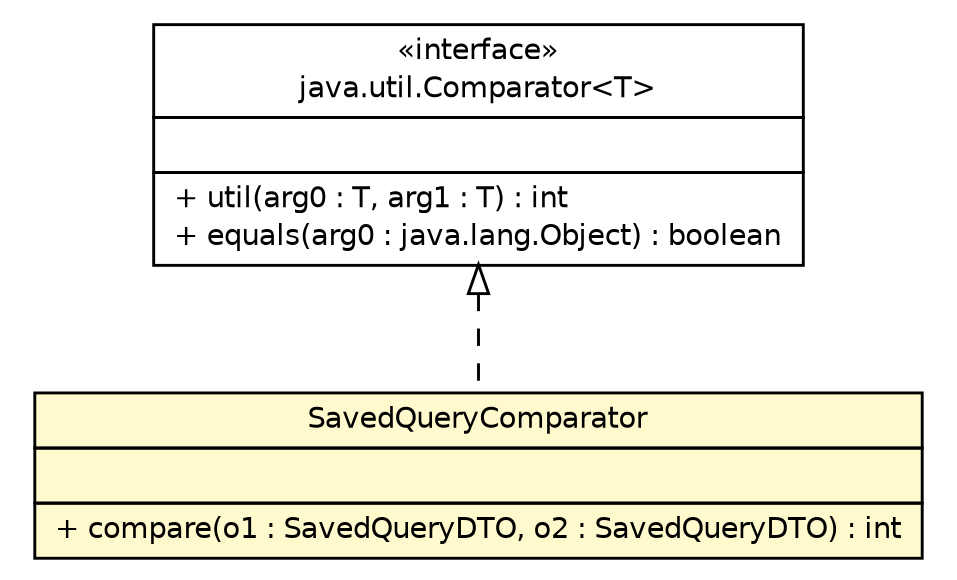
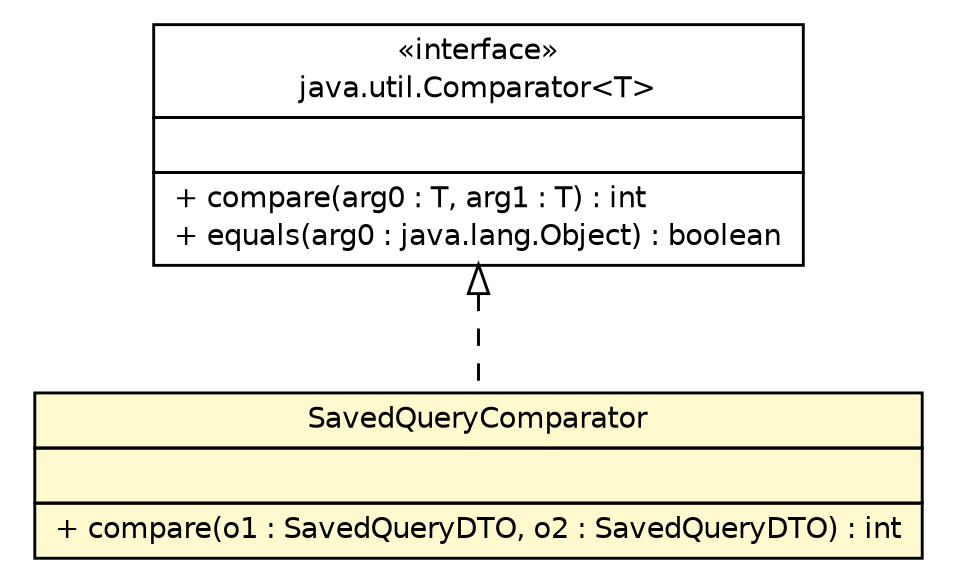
(371, 199) -> (410, 199)
